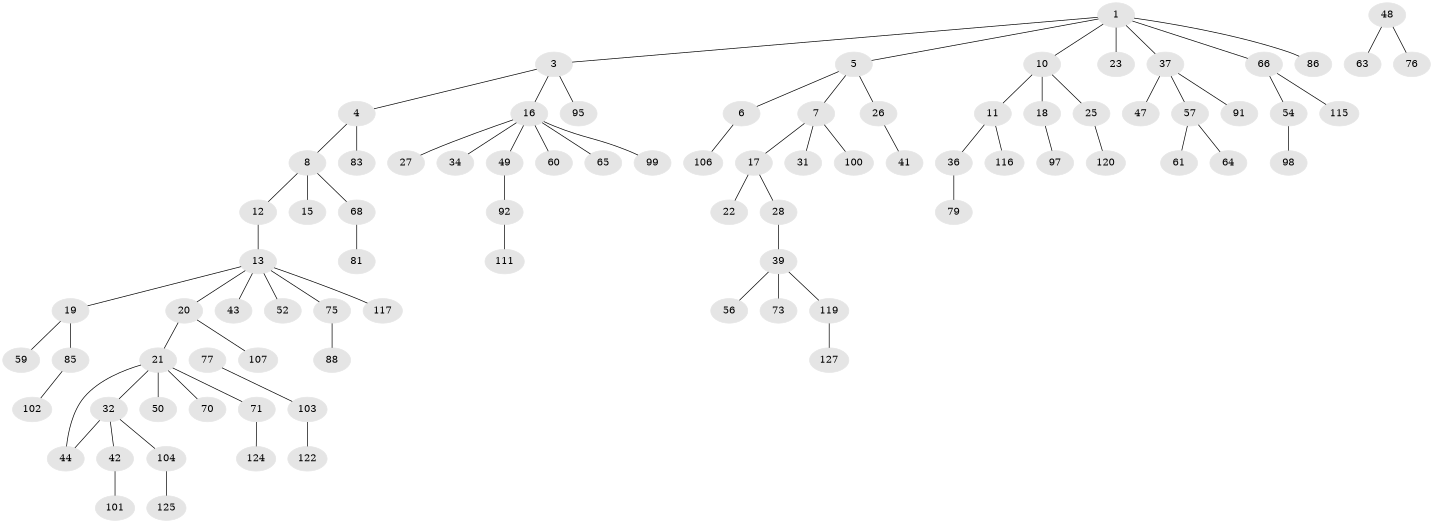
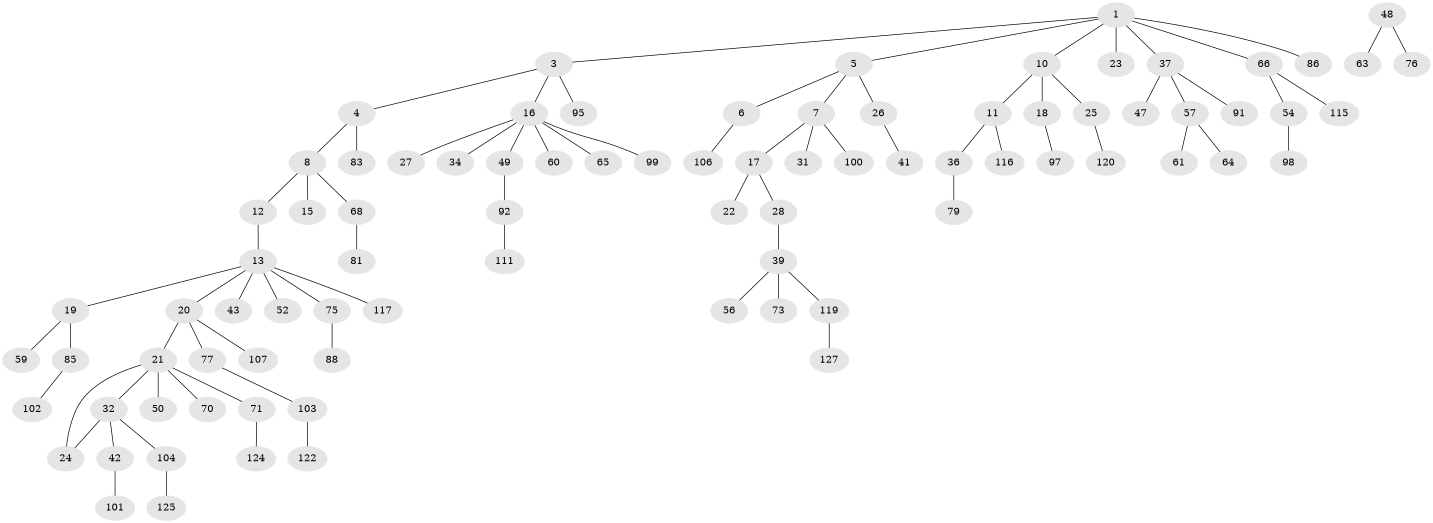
none -> (196, 335)
(66, 459) -> (66, 459)
